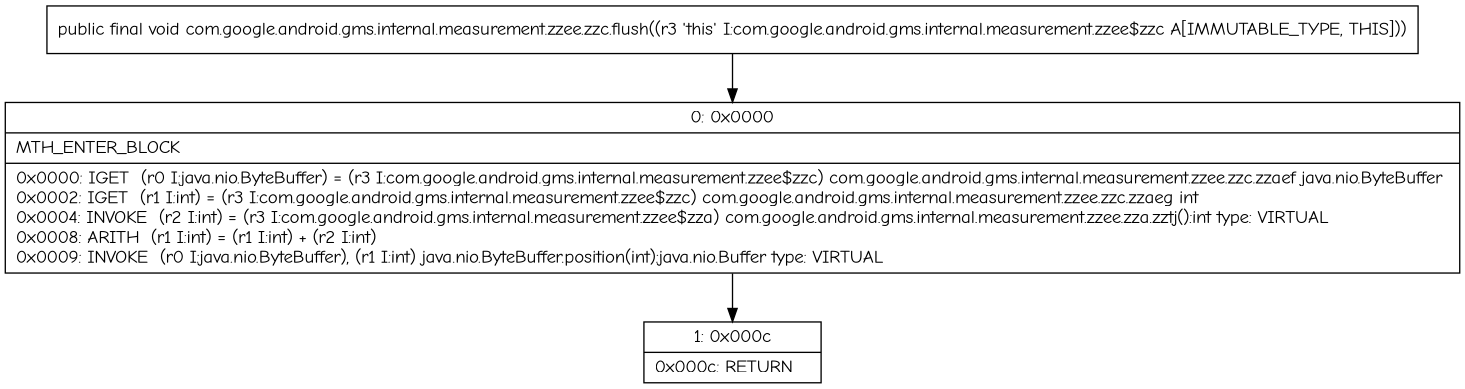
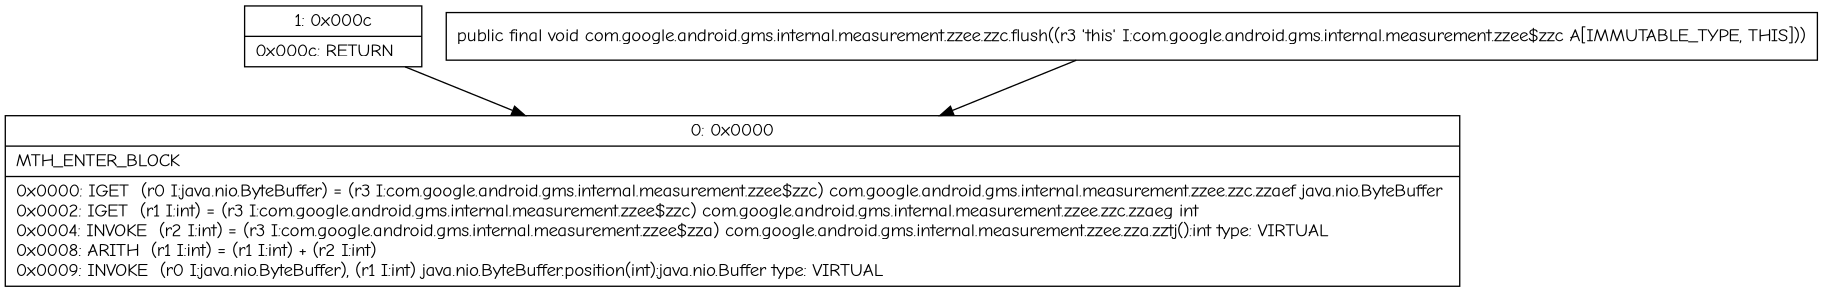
(733, 291) -> (459, 89)
